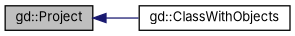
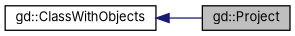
(122, 18) -> (186, 18)
